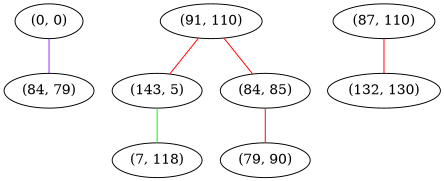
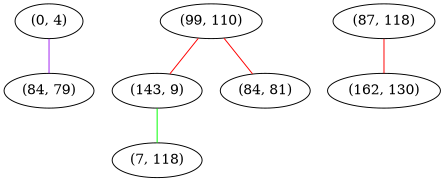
(49, 21) -> (49, 21)
(211, 21) -> (211, 21)
(384, 21) -> (384, 21)
(157, 91) -> (157, 91)
(265, 91) -> (265, 91)
(384, 91) -> (384, 91)
(265, 160) -> none
